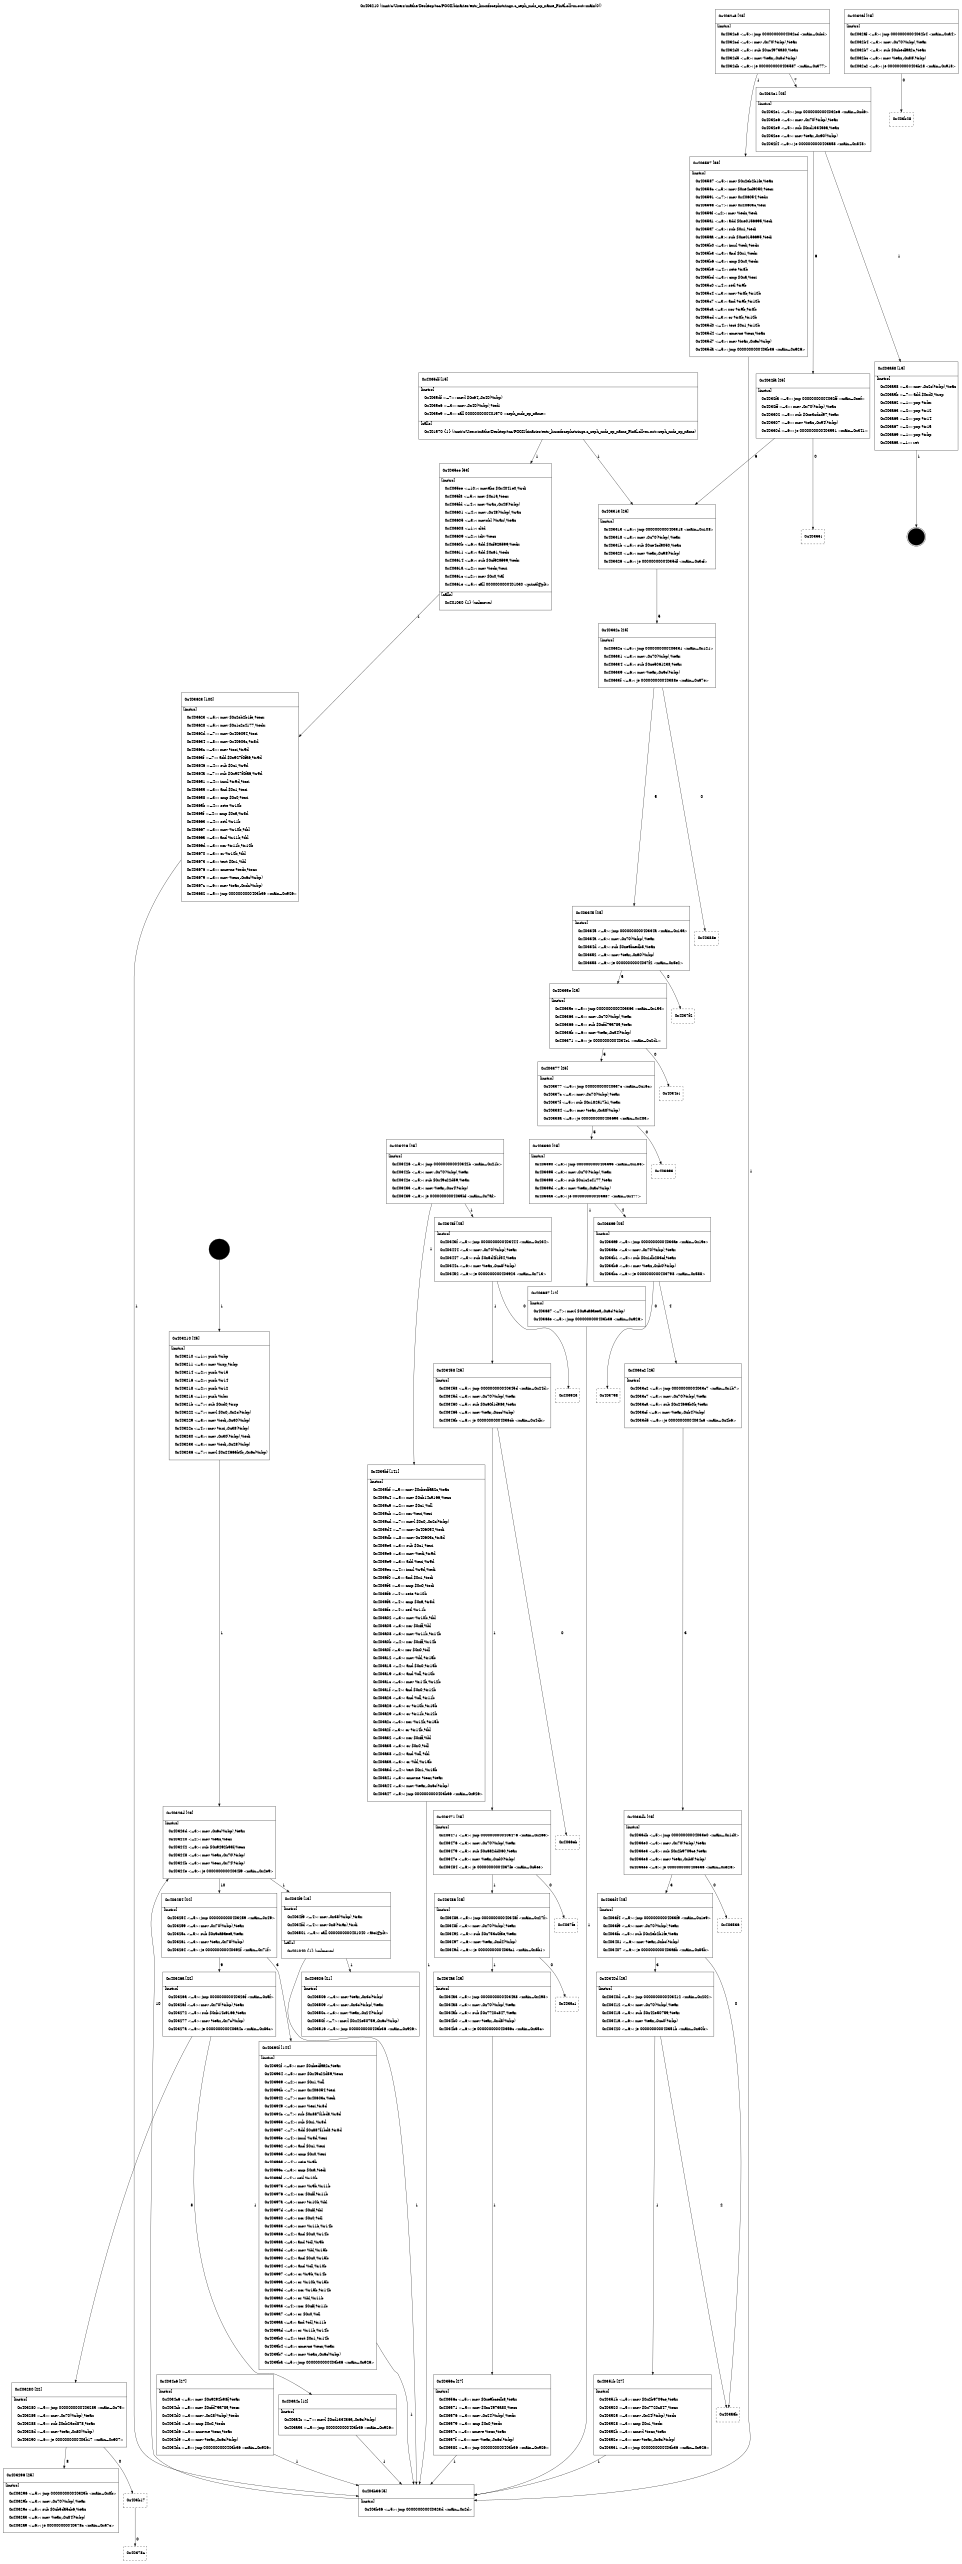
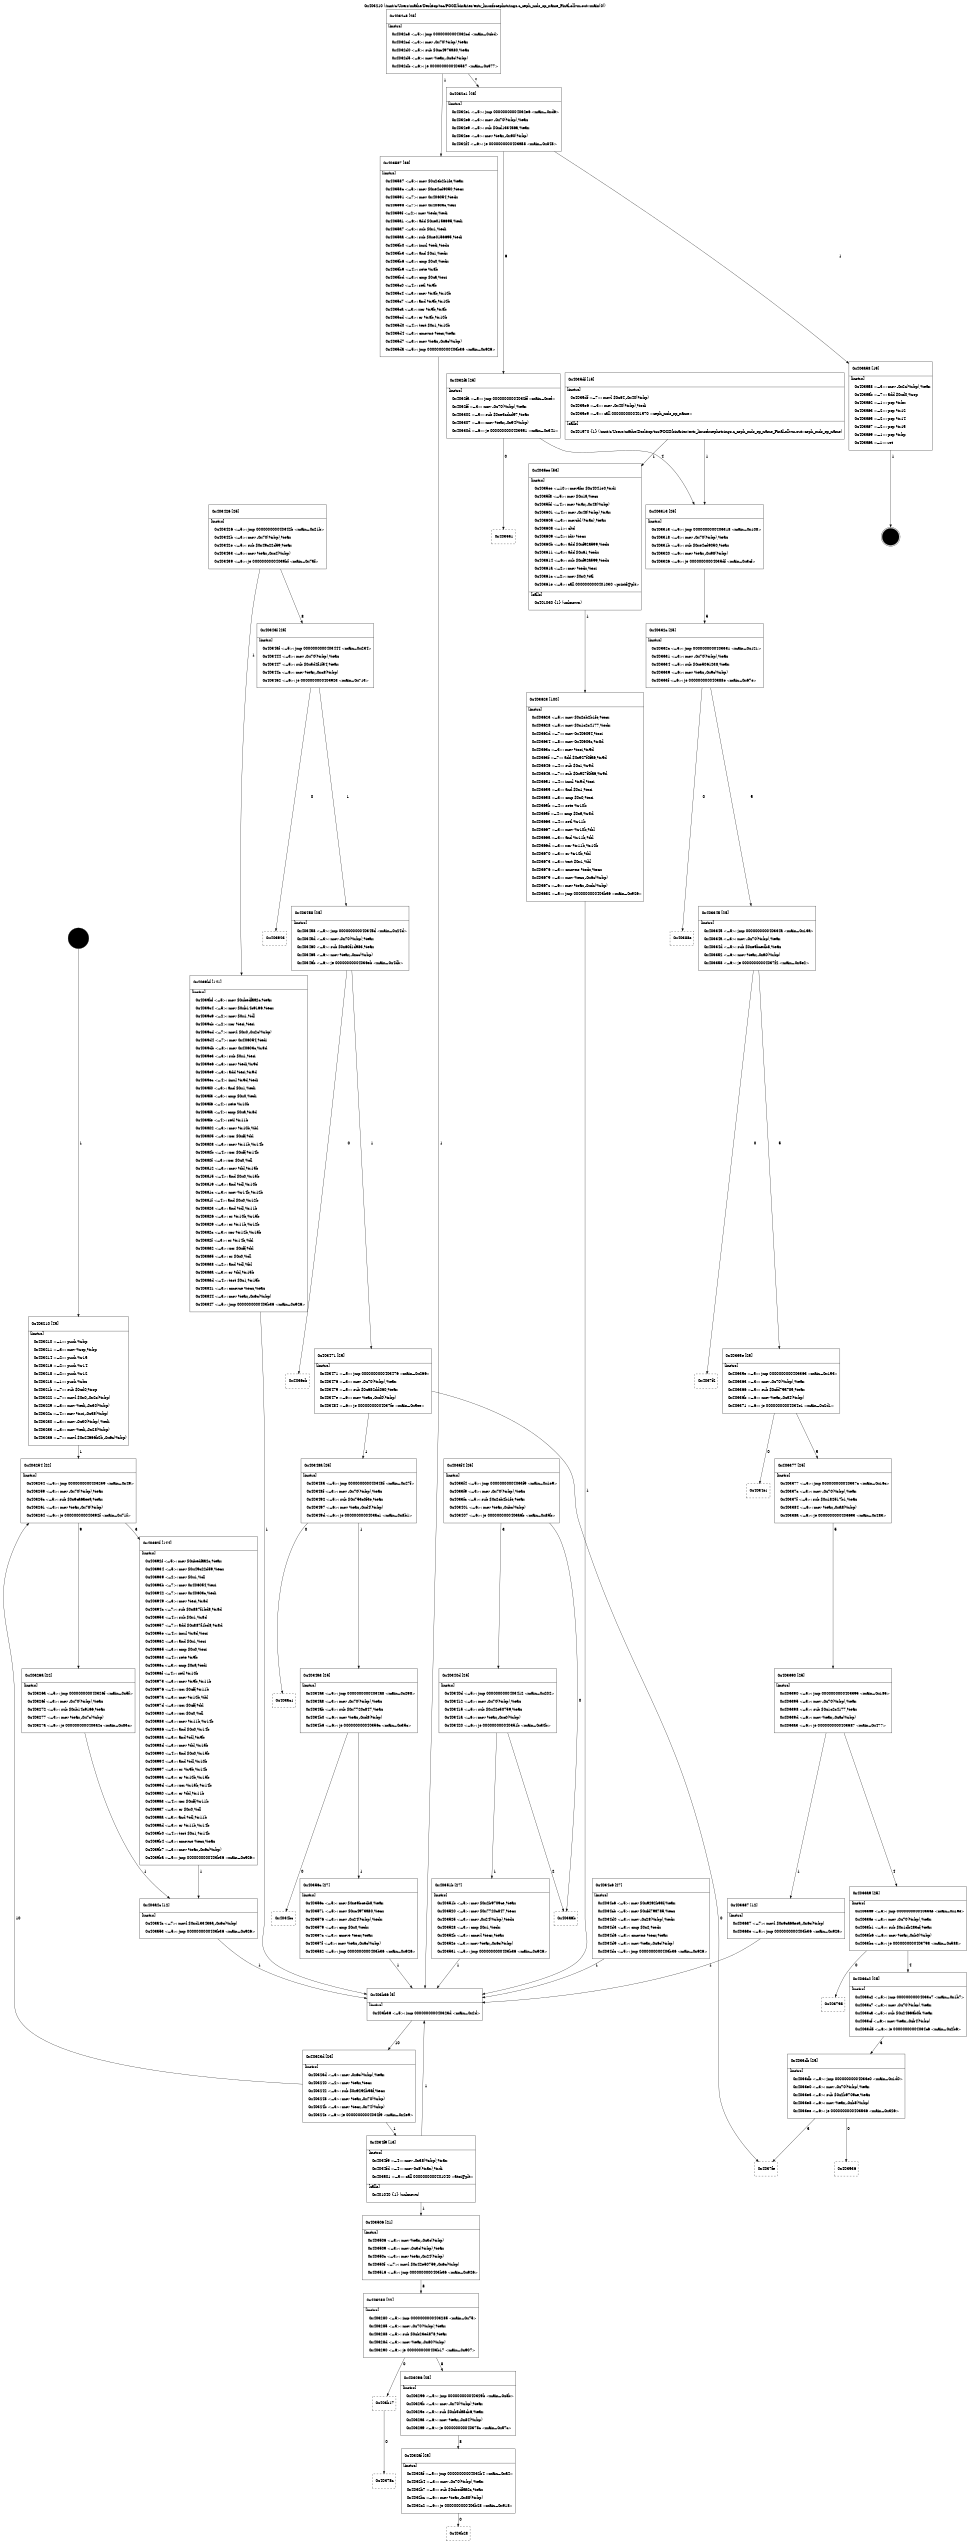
(755, 457) -> (662, 457)
(663, 1172) -> none
(471, 1210) -> (302, 617)
(219, 1632) -> (78, 1451)
(669, 1883) -> (795, 2139)
none -> (284, 1919)
(122, 2204) -> (421, 2285)
(408, 2408) -> (199, 1880)
none -> (458, 2441)
